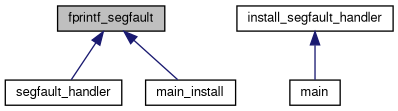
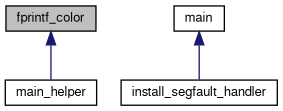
(111, 19) -> (51, 19)
(315, 63) -> (199, 63)
(64, 93) -> none
(191, 93) -> (51, 93)
